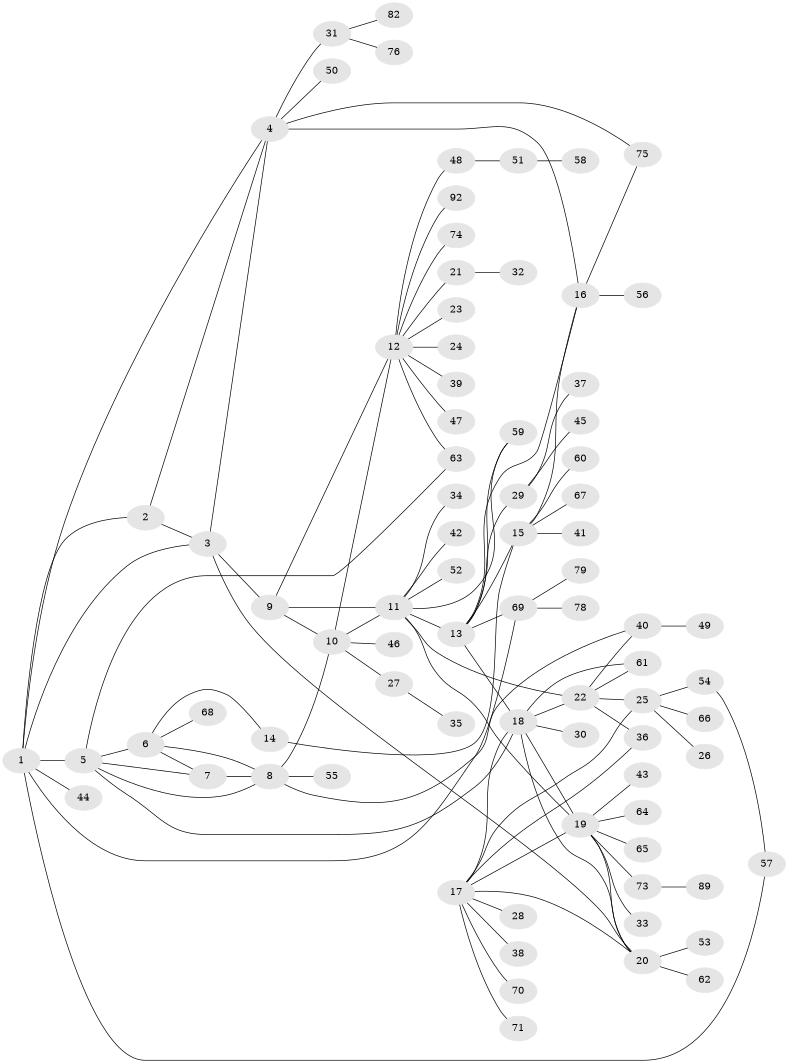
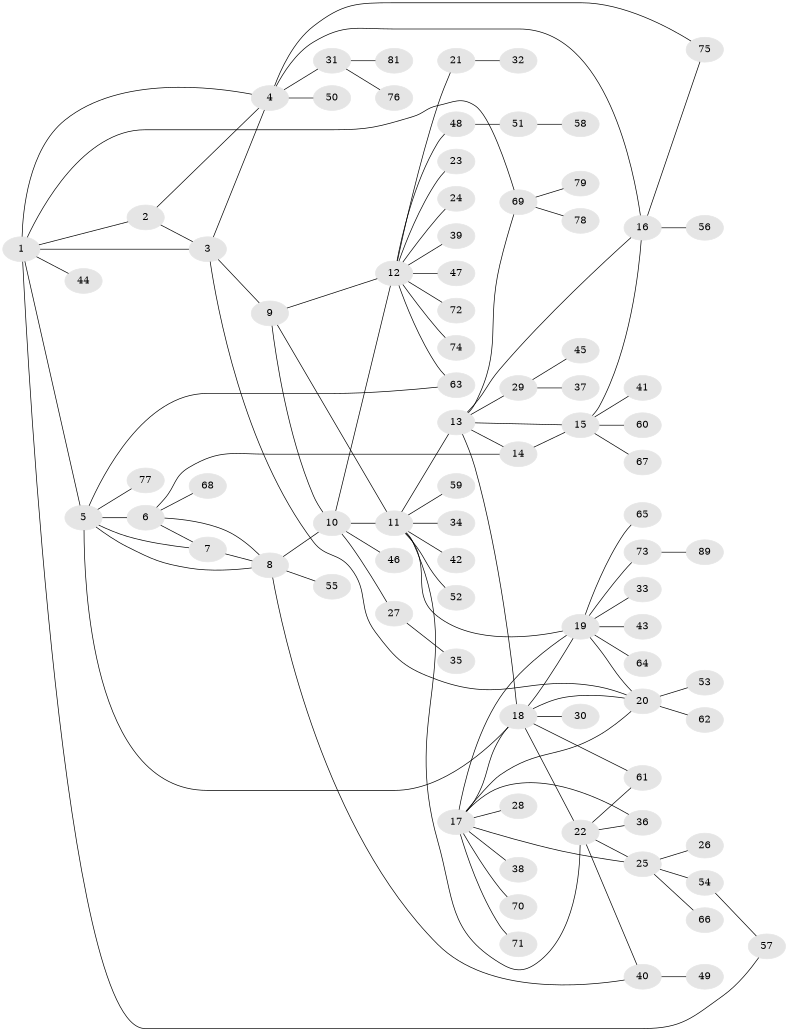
(394, 15) -> (394, 61)
(456, 198) -> (456, 311)
none -> (146, 480)
(487, 534) -> (487, 438)
